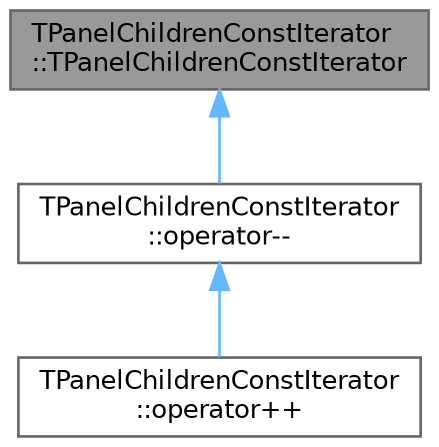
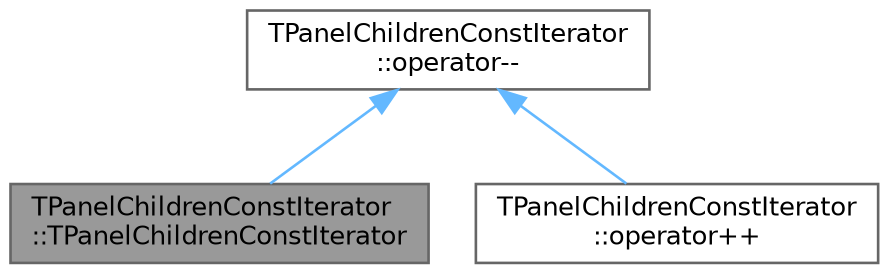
(220, 150) -> (323, 145)
